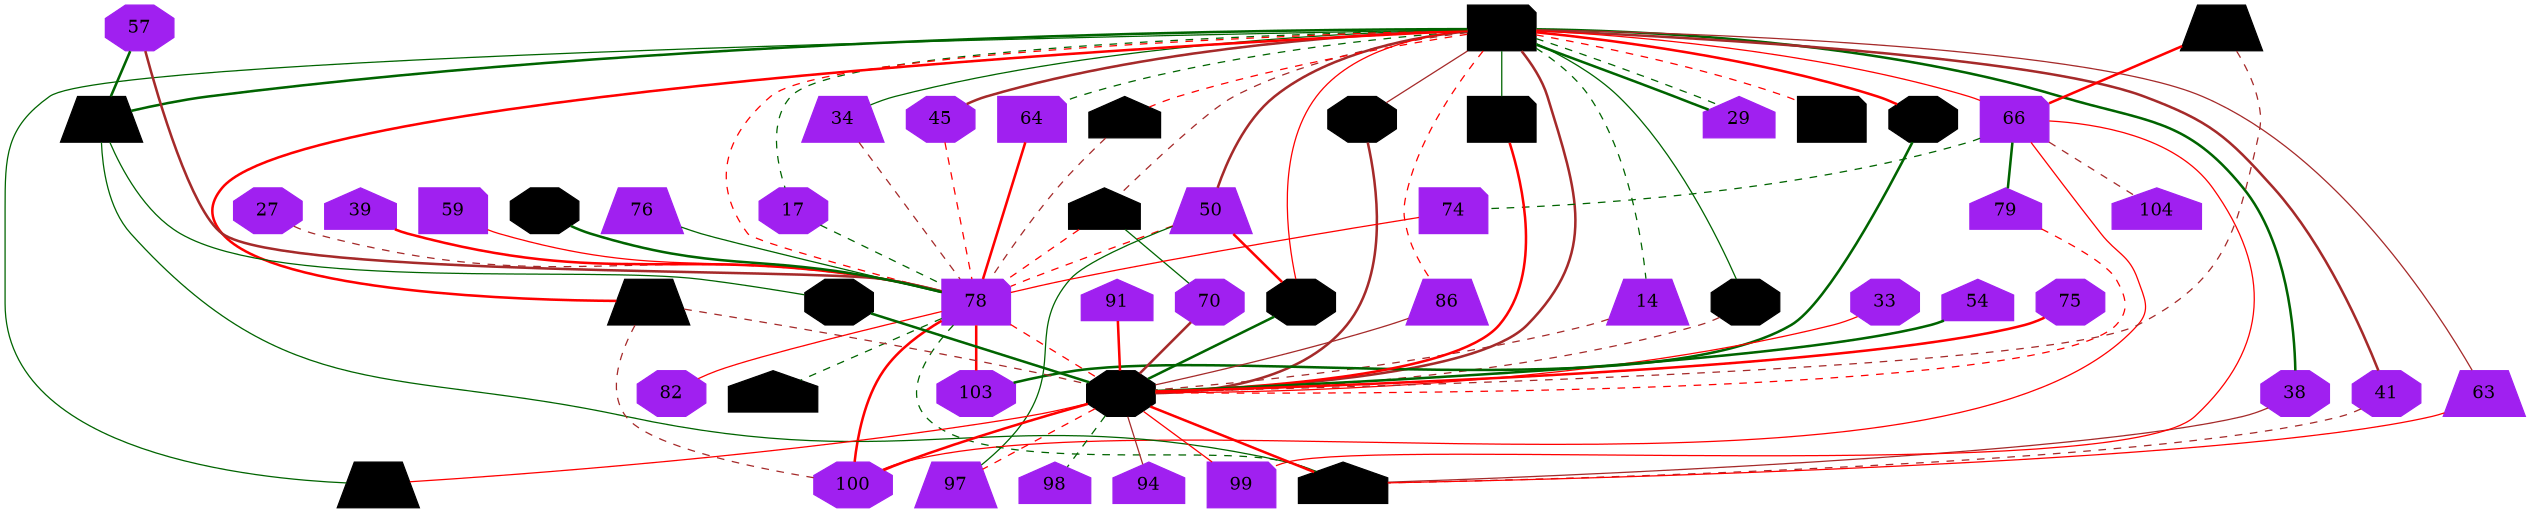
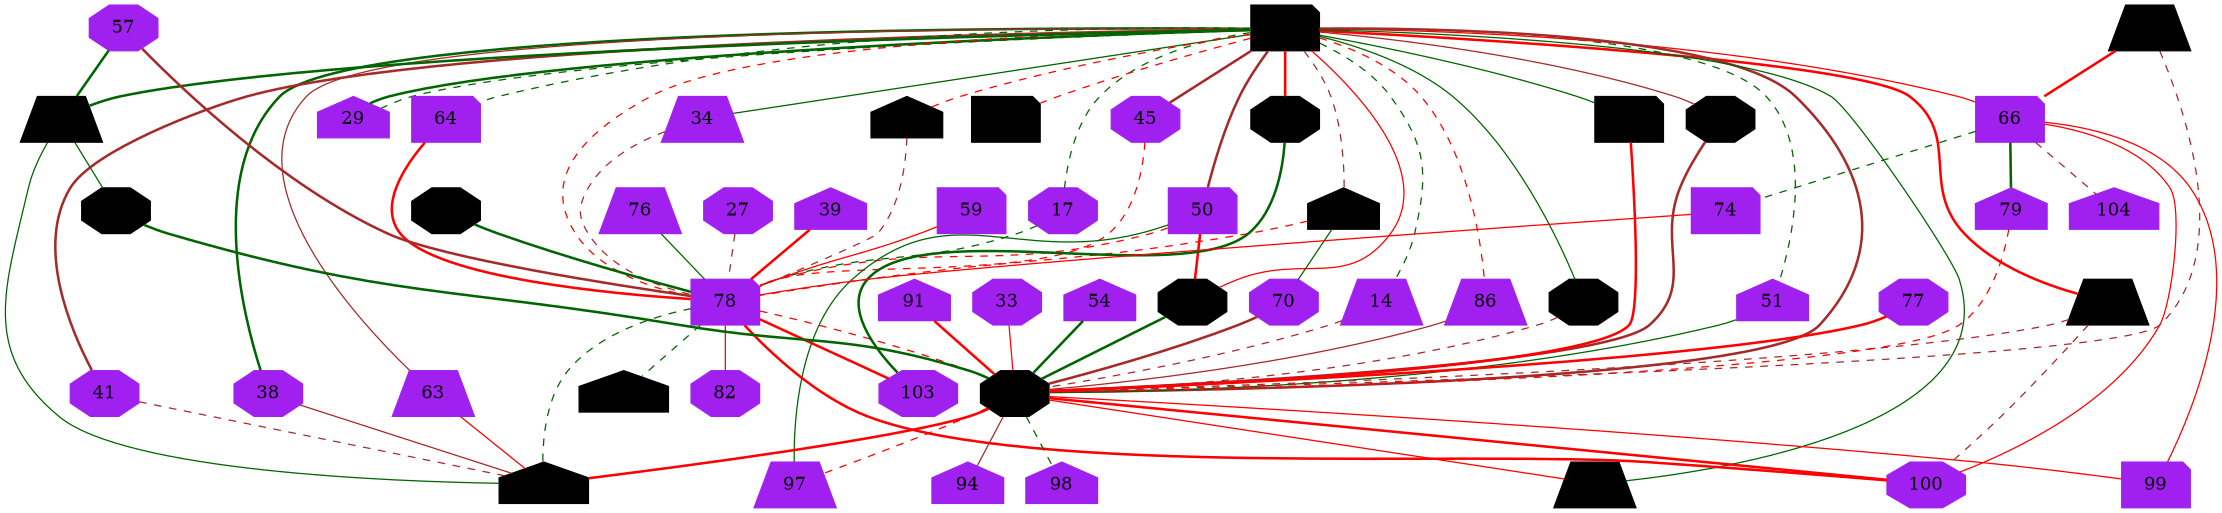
(1211, 211) -> (1203, 211)
none -> (1773, 302)
(2070, 302) -> (1914, 302)
